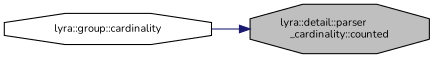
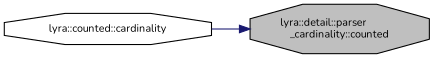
(108, 29) -> (108, 29)
